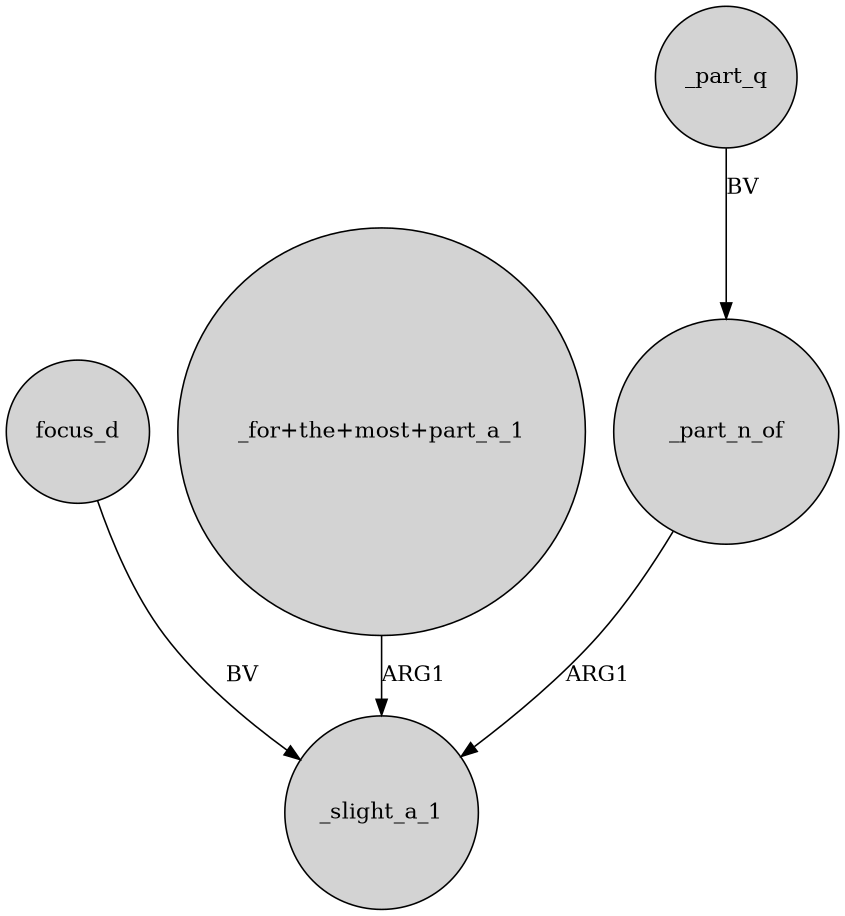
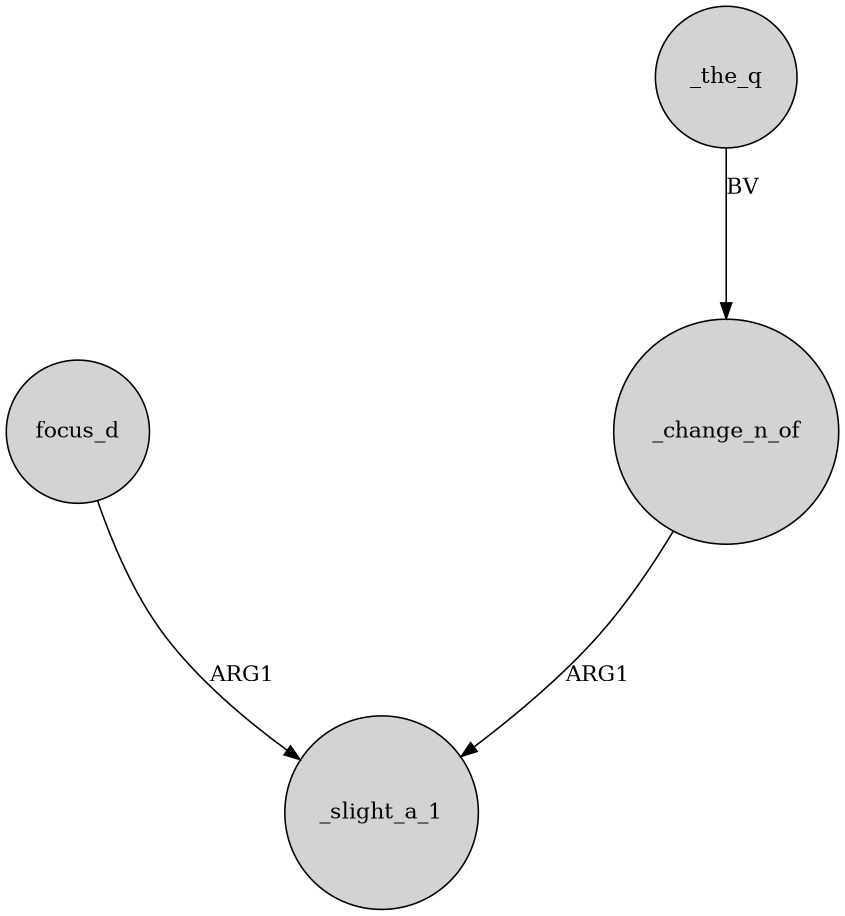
(726, 77) -> (726, 77)
(382, 432) -> none
(726, 432) -> (726, 432)
(242, 675) -> (242, 675)
